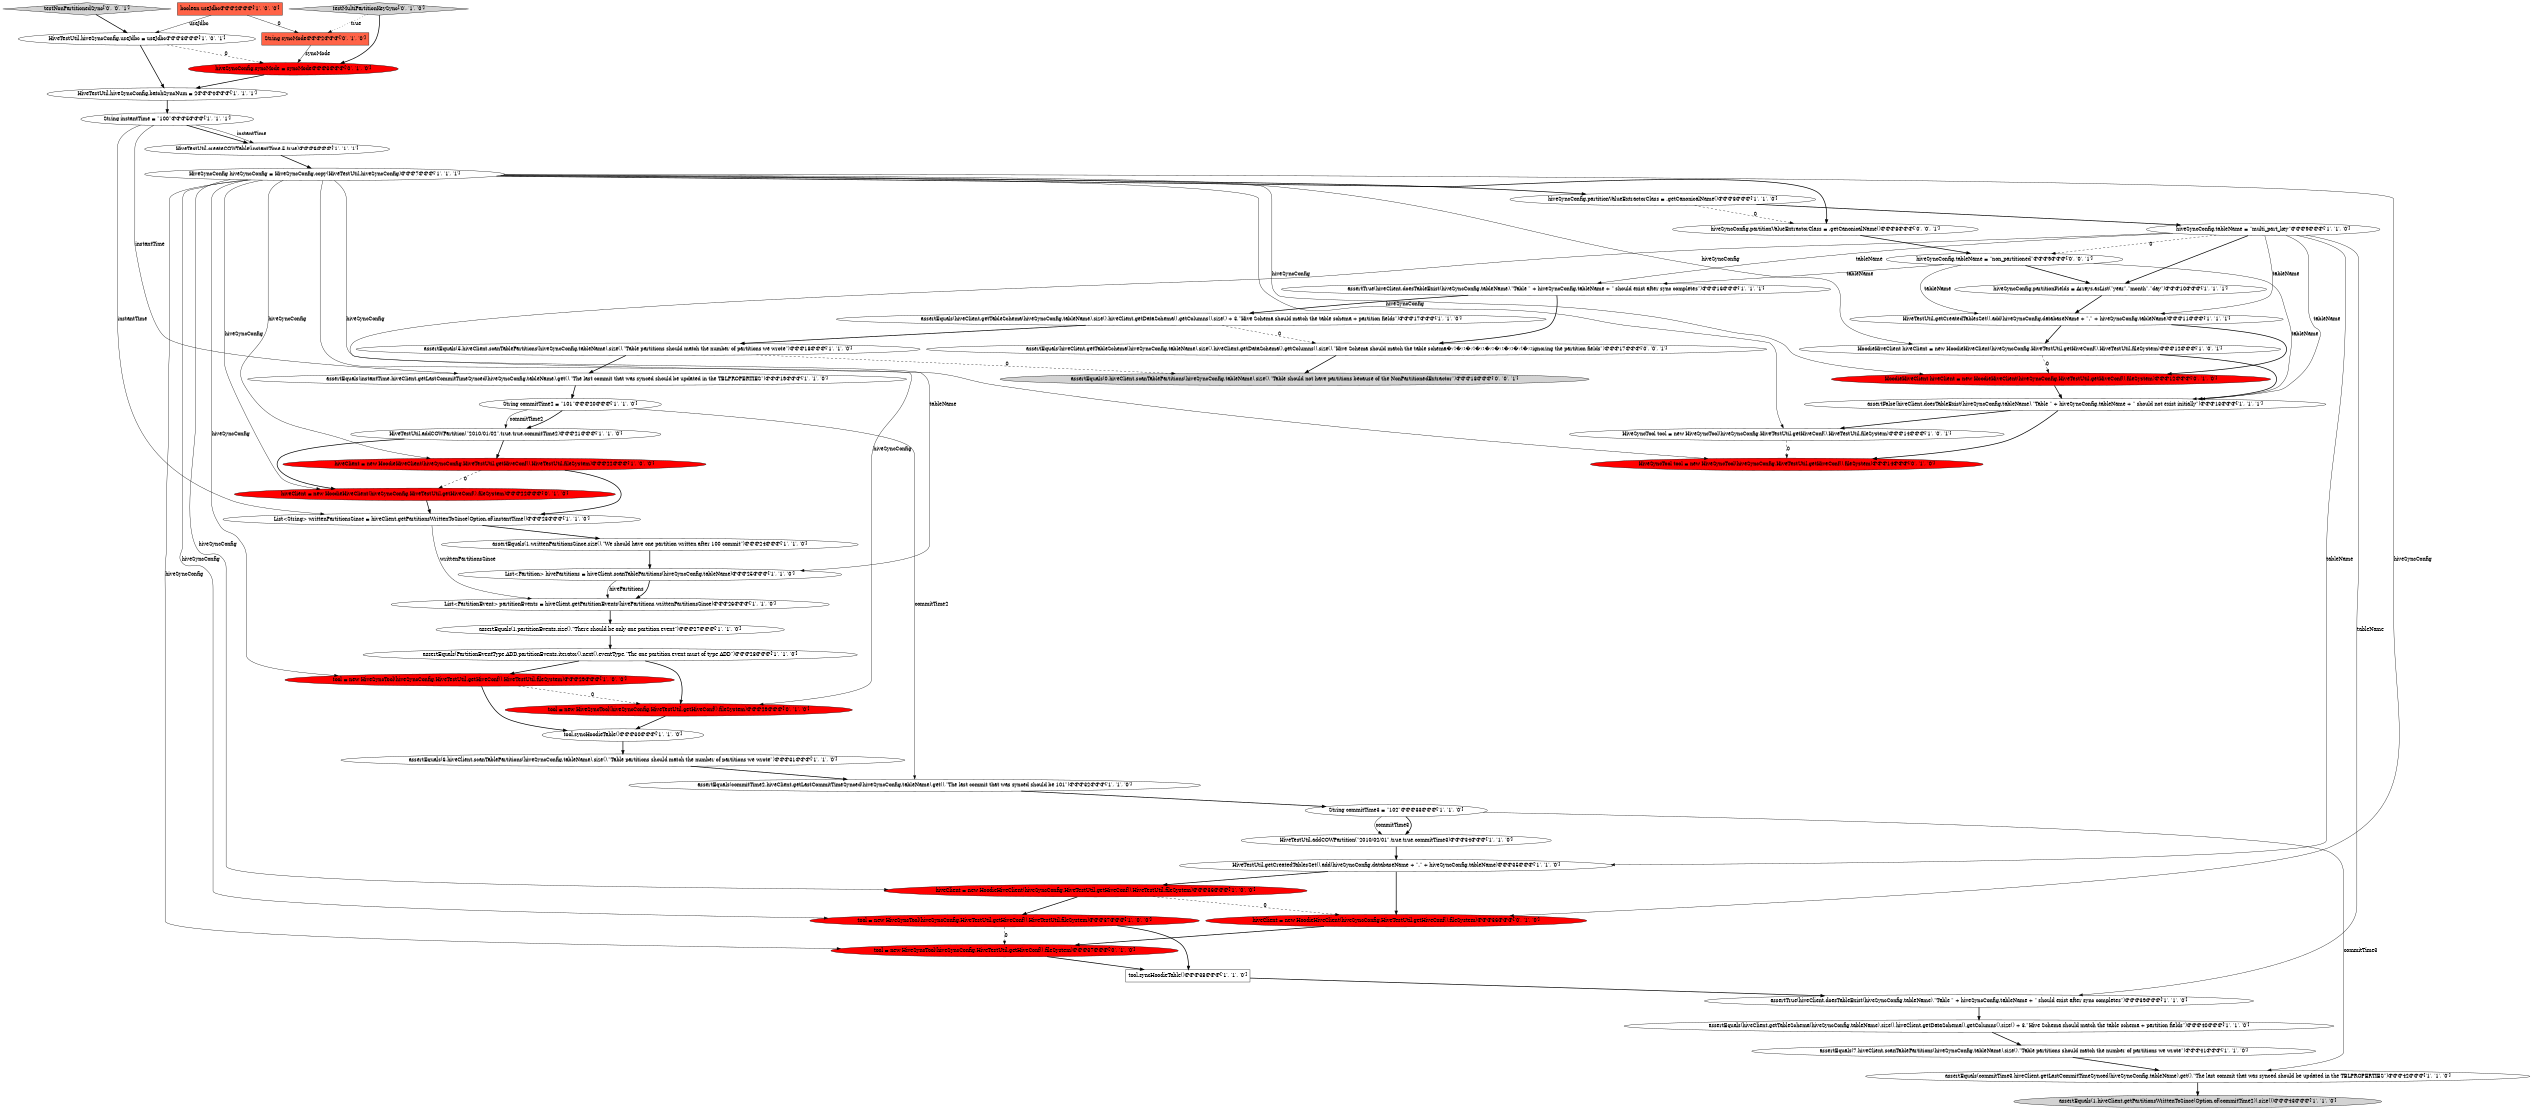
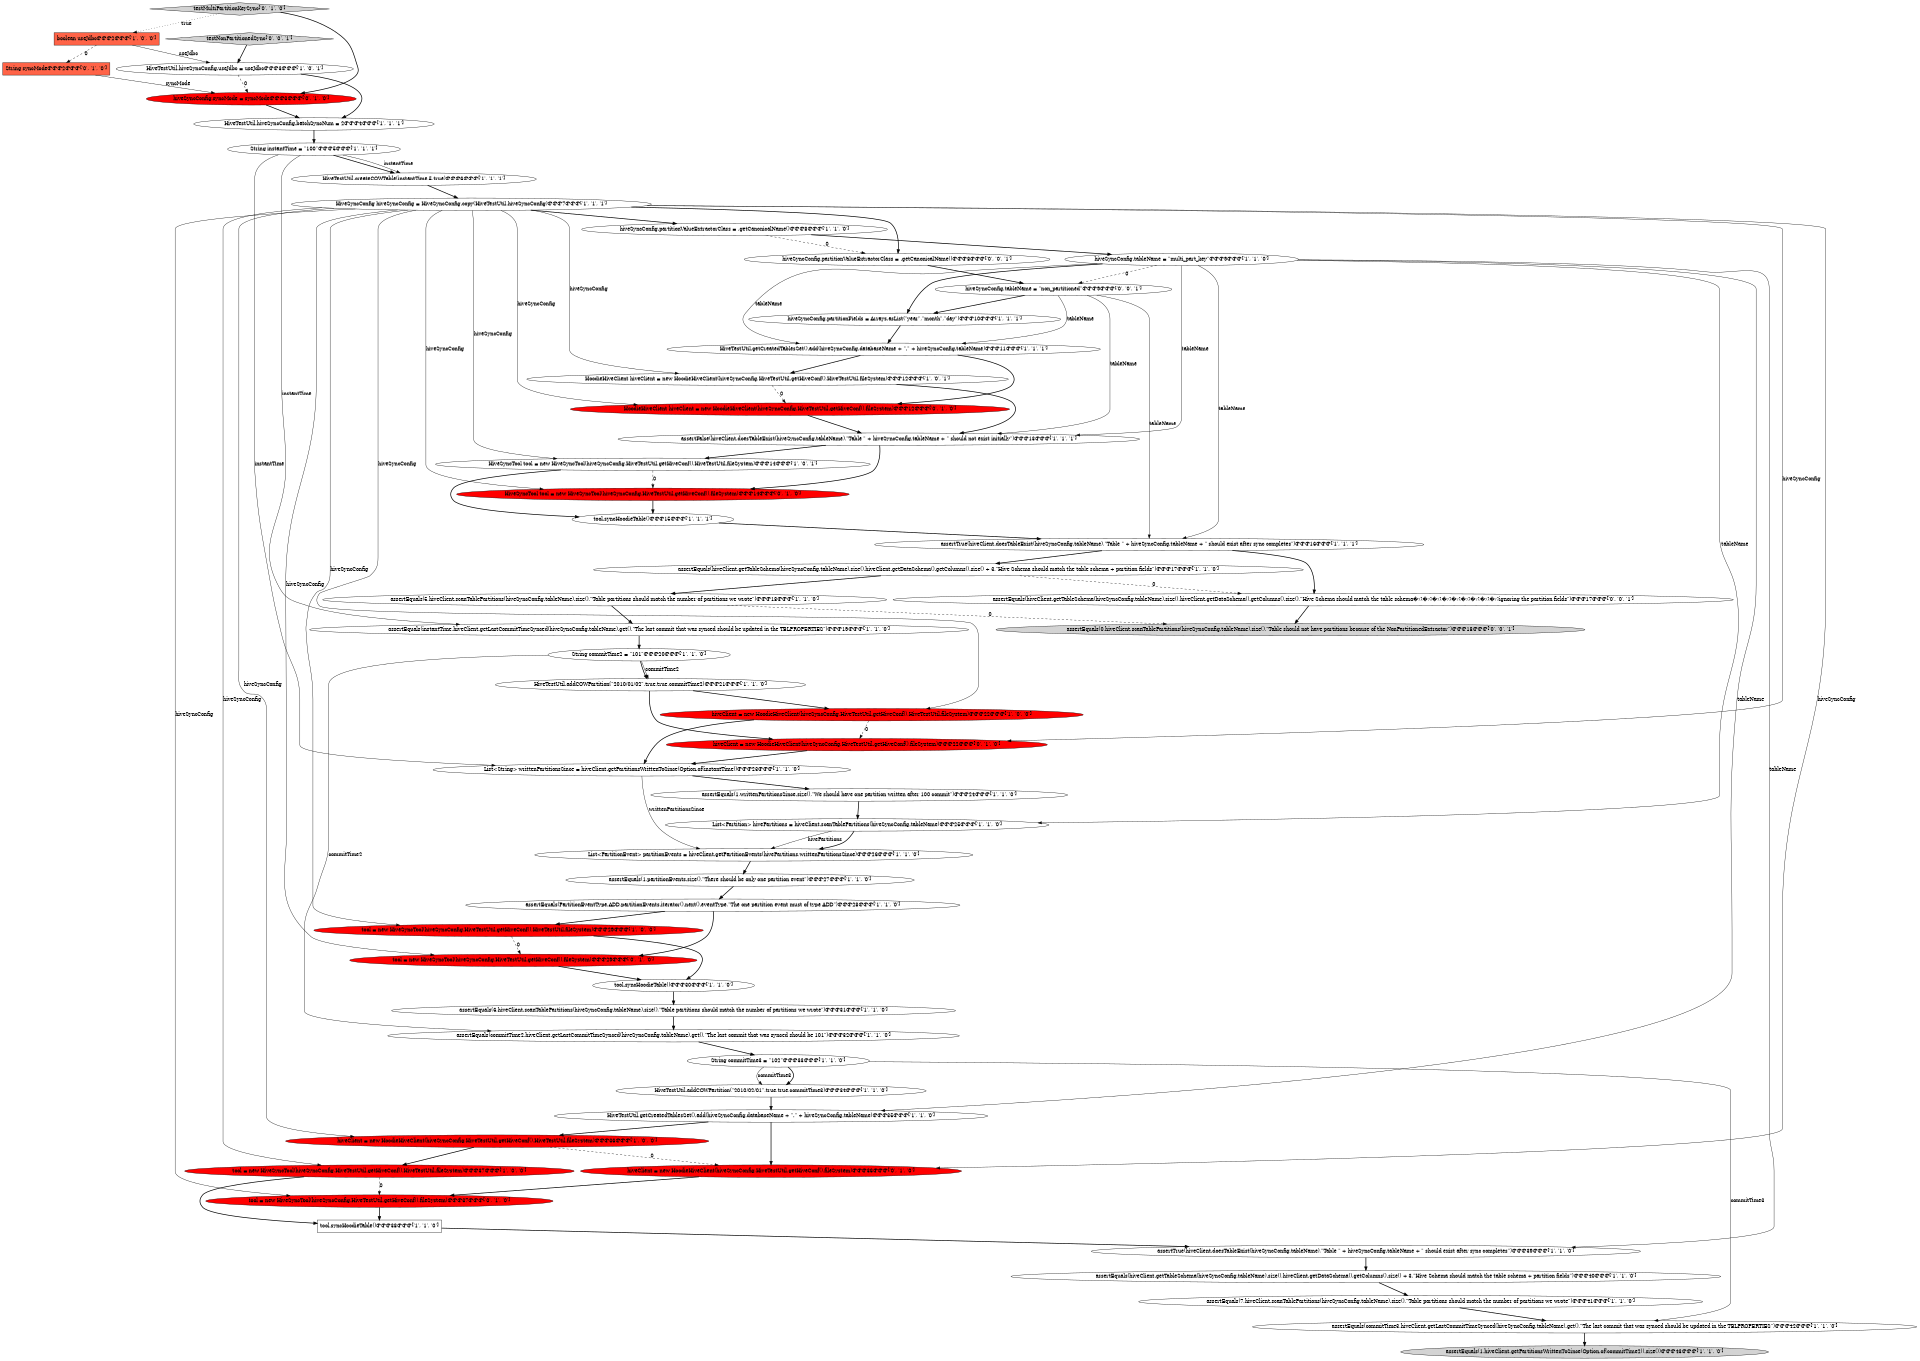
(271, 23) -> (83, 53)
(350, 23) -> (178, 23)
none -> (653, 519)
